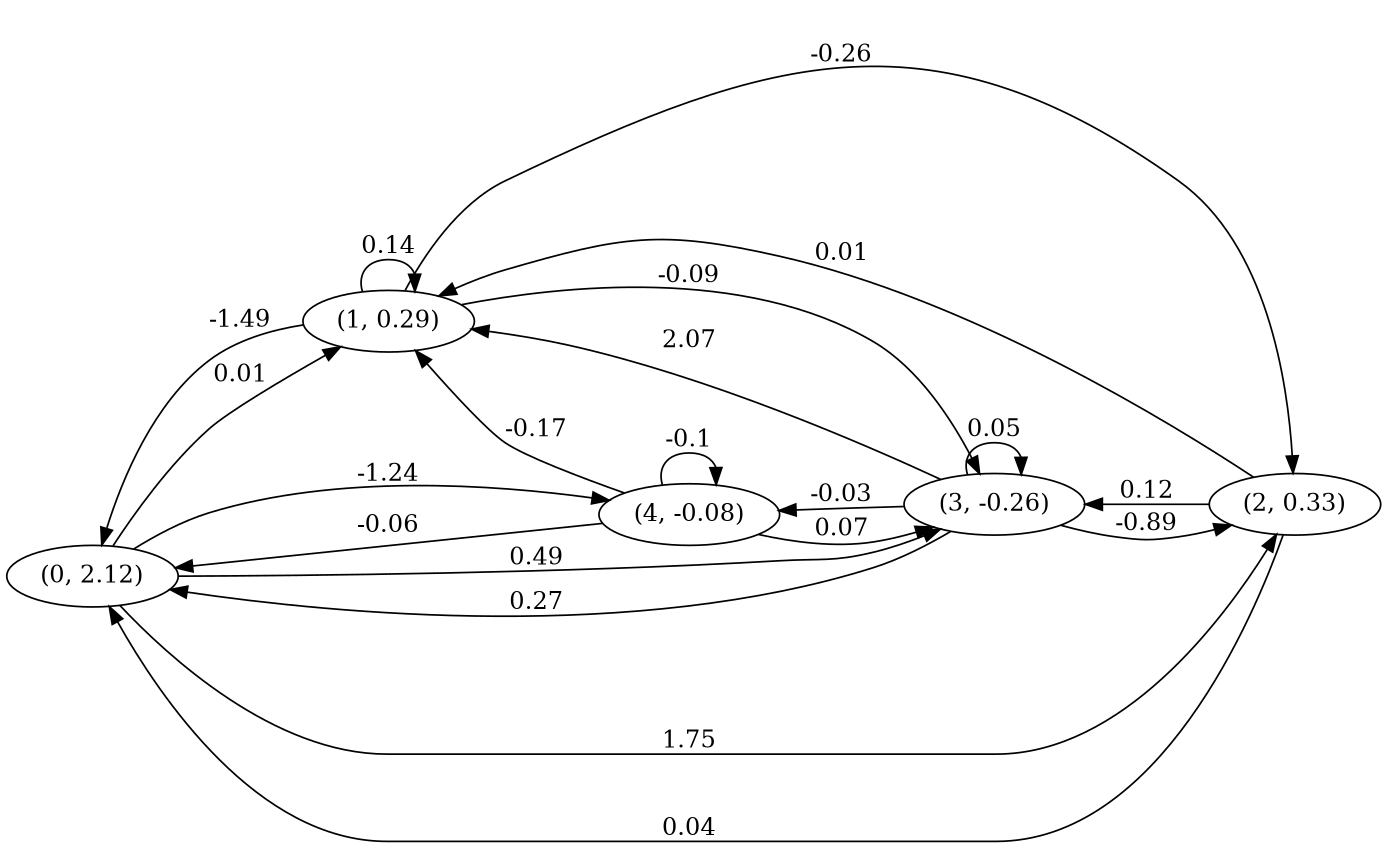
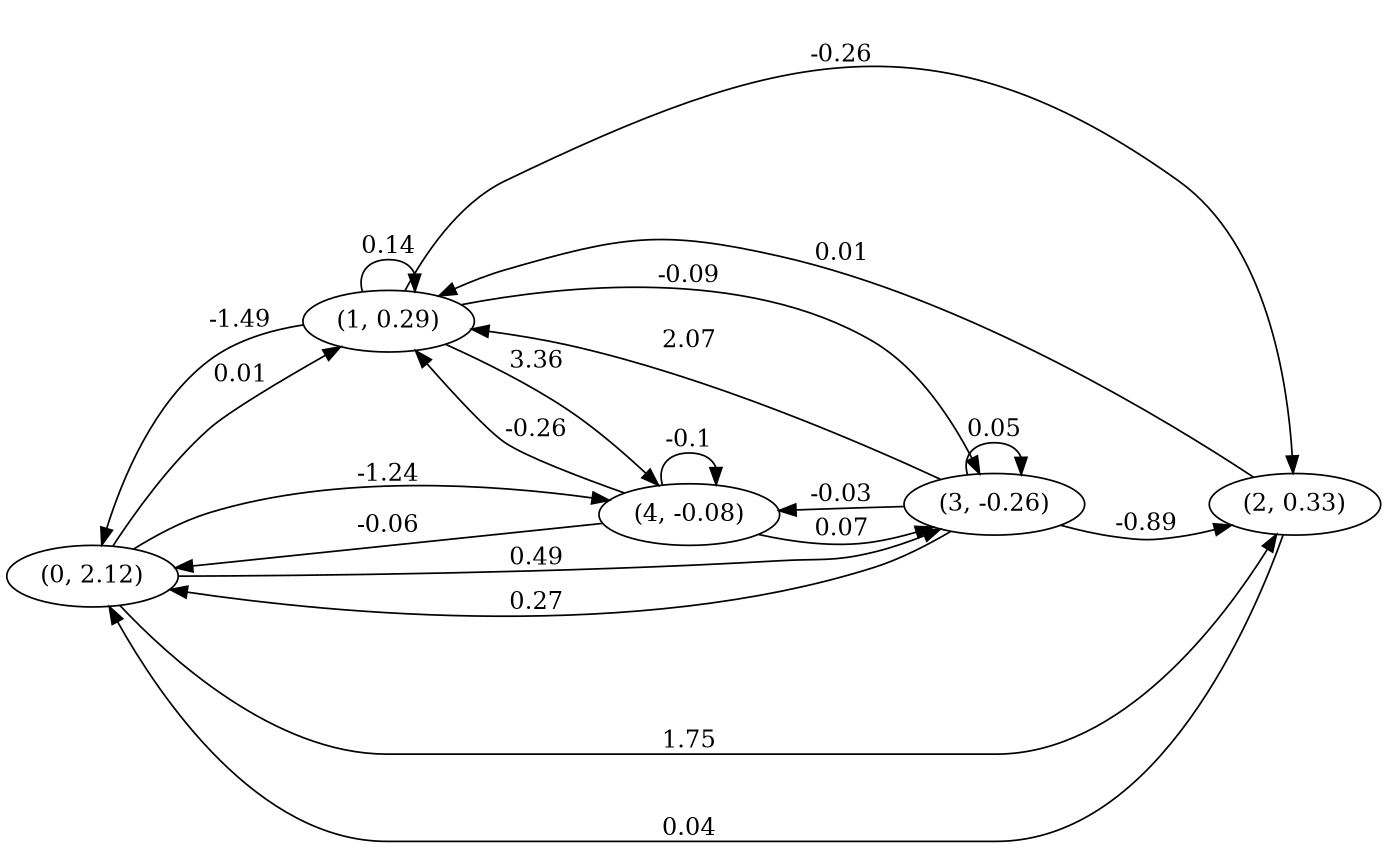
none -> (552, 400)
(537, 430) -> (537, 430)
(1156, 504) -> none
